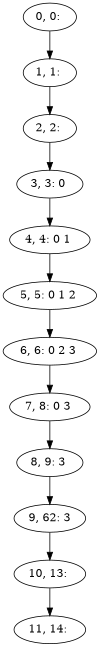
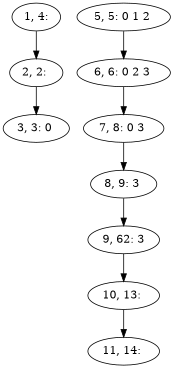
(50, 17) -> none
(50, 73) -> (36, 17)
(50, 240) -> none
